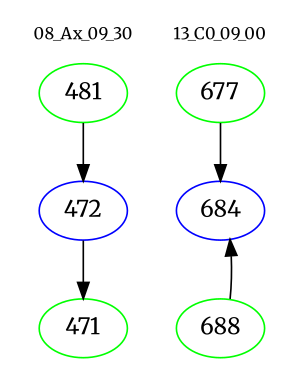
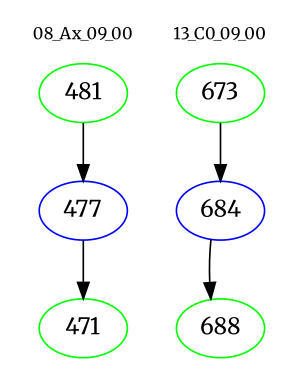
(83, 35) -> (83, 35)
(220, 93) -> (220, 93)
(83, 211) -> (83, 211)
(231, 278) -> (210, 261)
